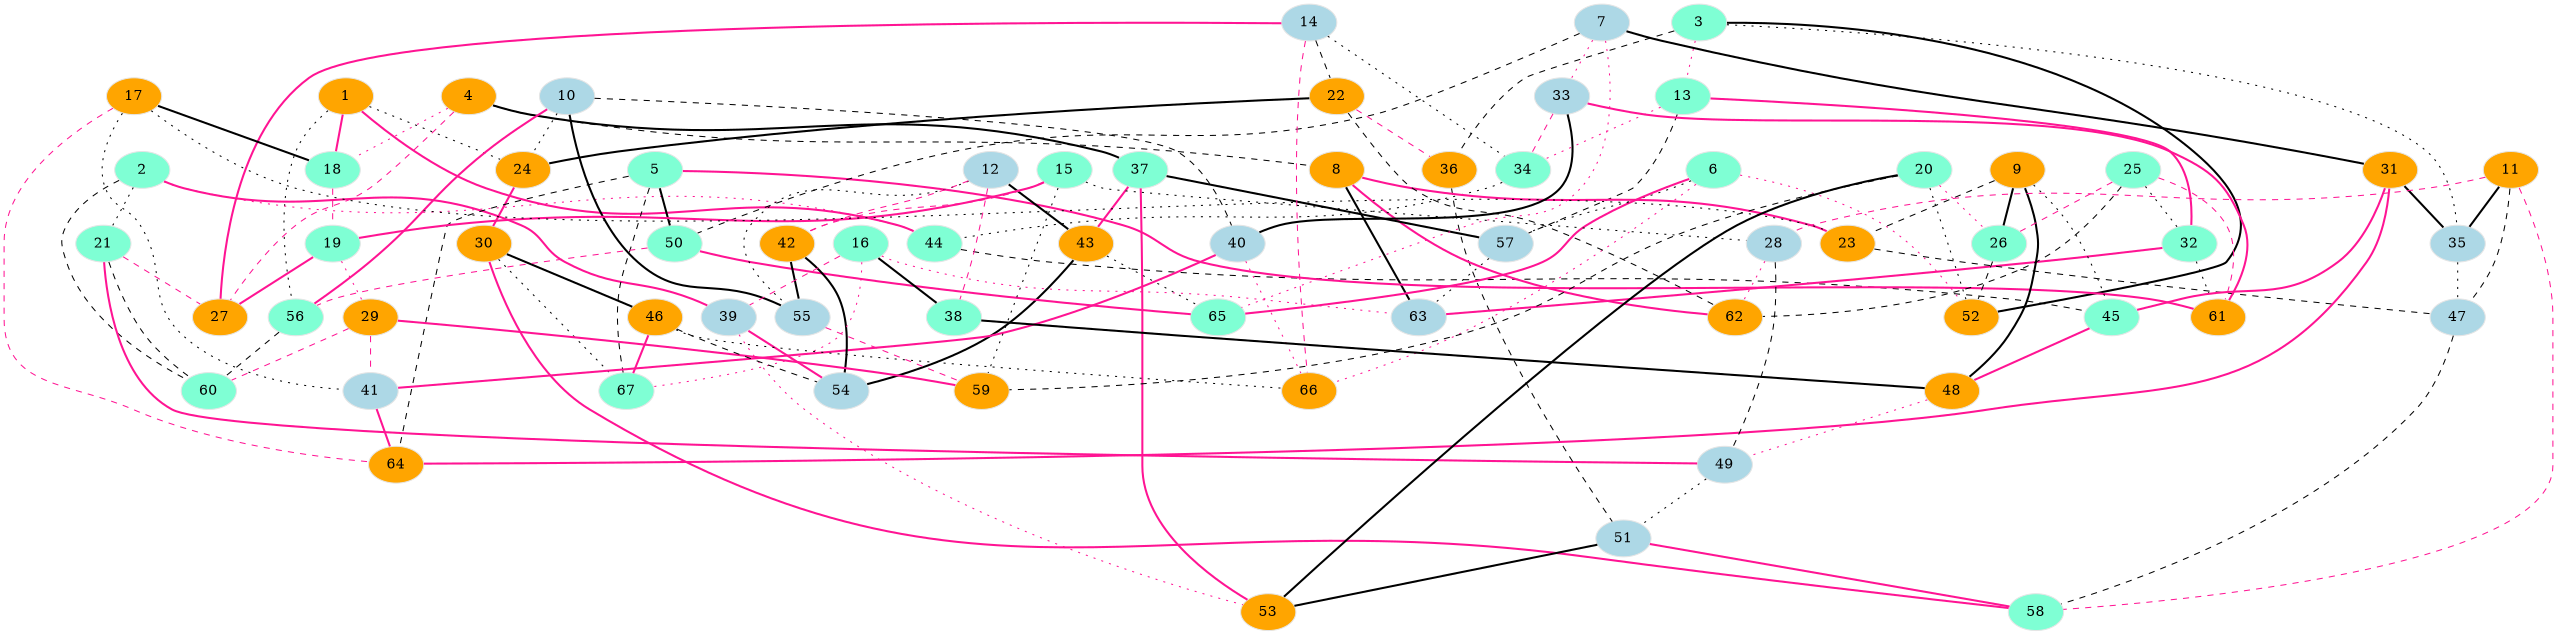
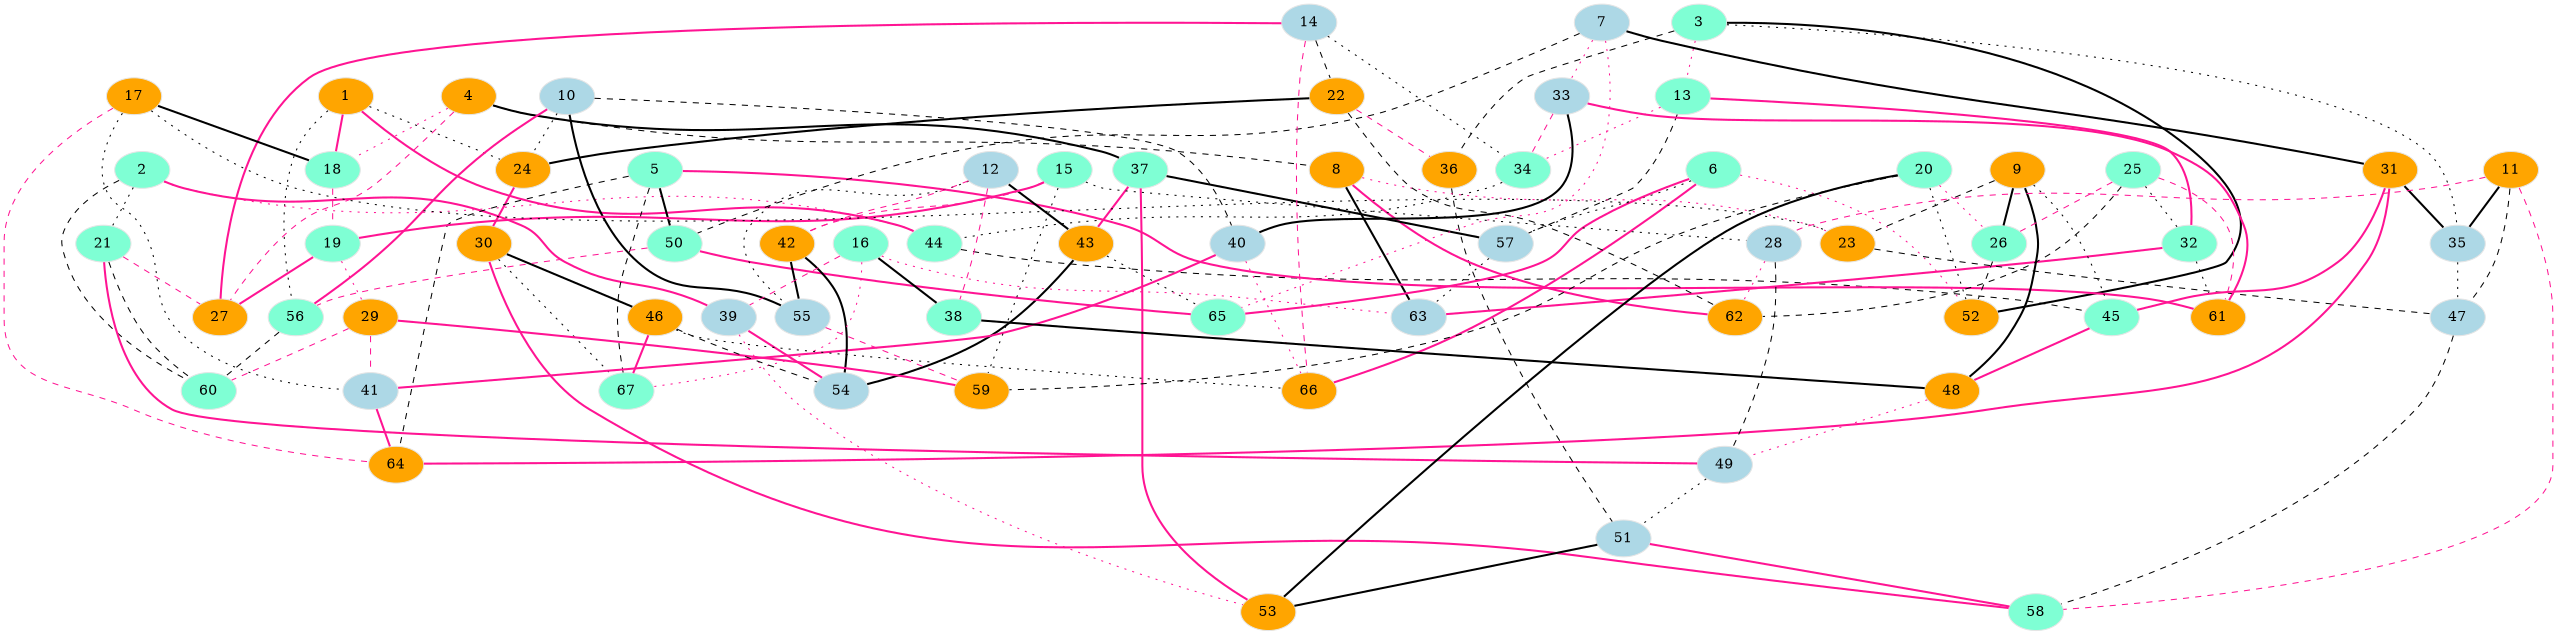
(1701, 204) -> (1701, 204)
(1523, 299) -> (1523, 299)
